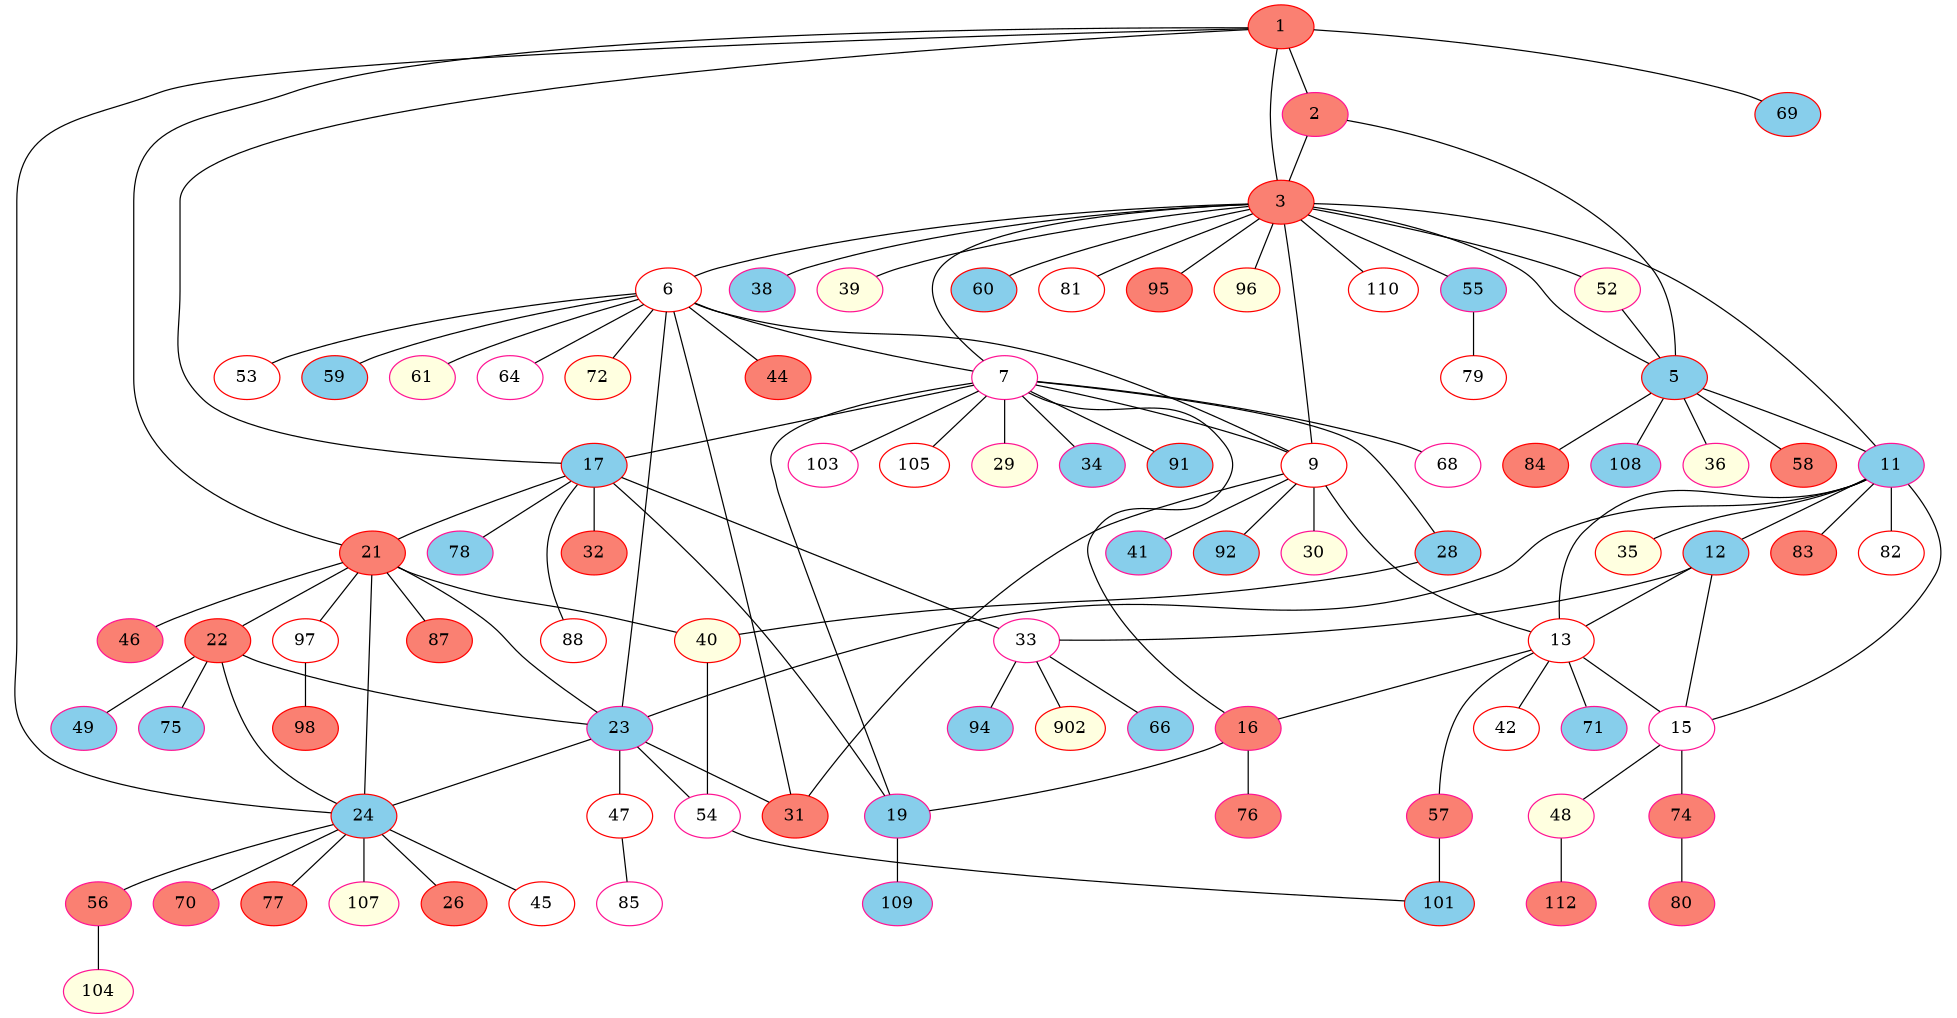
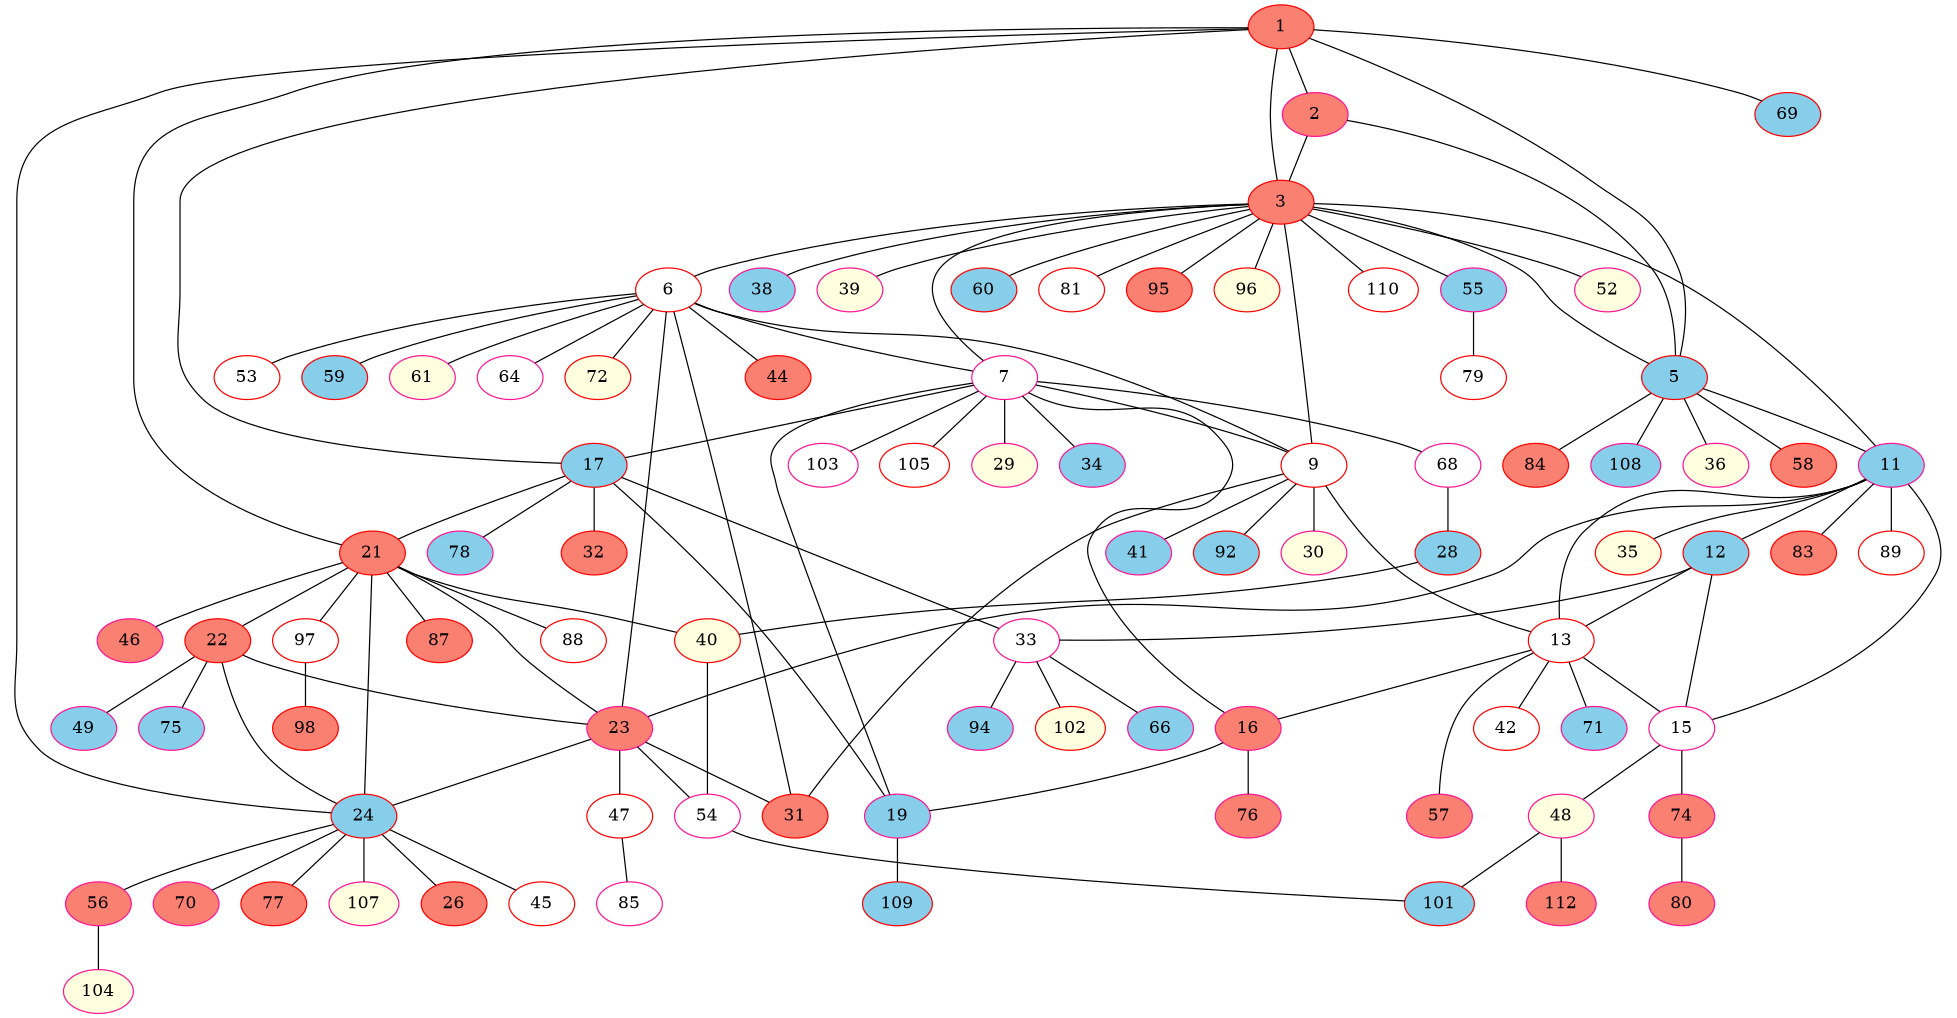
(1641, 334) -> (1549, 153)
(1344, 437) -> (1448, 509)
(1180, 465) -> none
(547, 549) -> (479, 601)
(1891, 553) -> (1891, 553)
(620, 728) -> (620, 728)
(1070, 728) -> (1070, 728)
(1439, 860) -> (1501, 860)
(897, 904) -> (897, 904)
